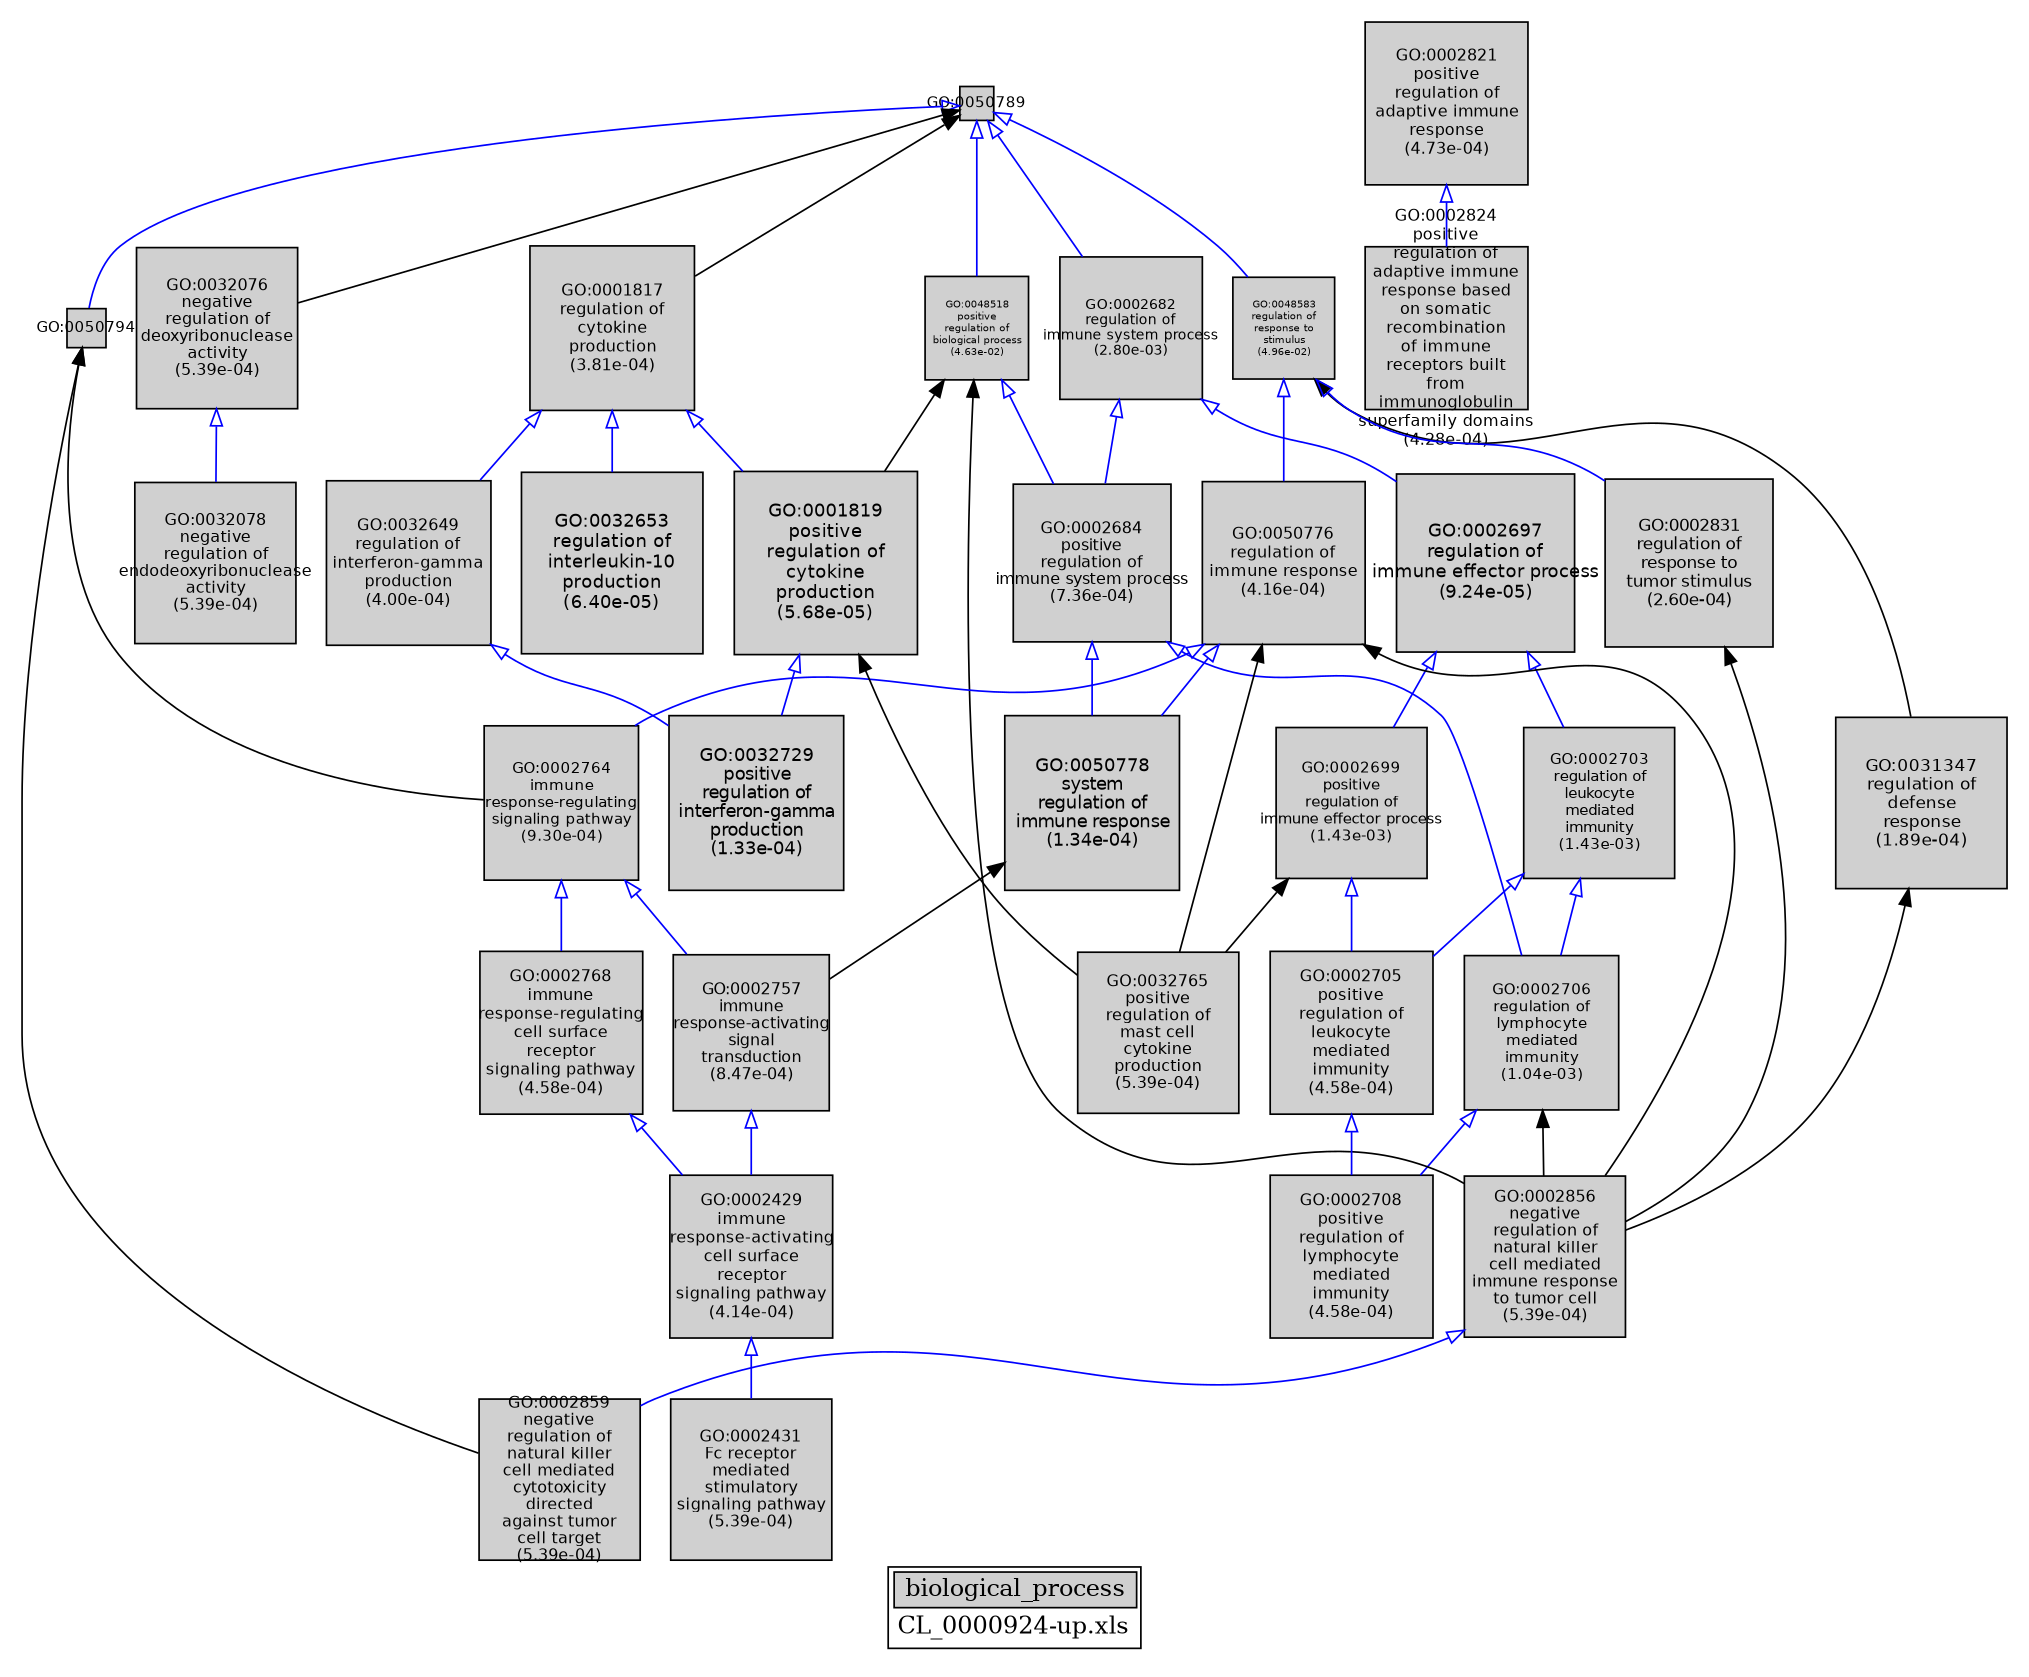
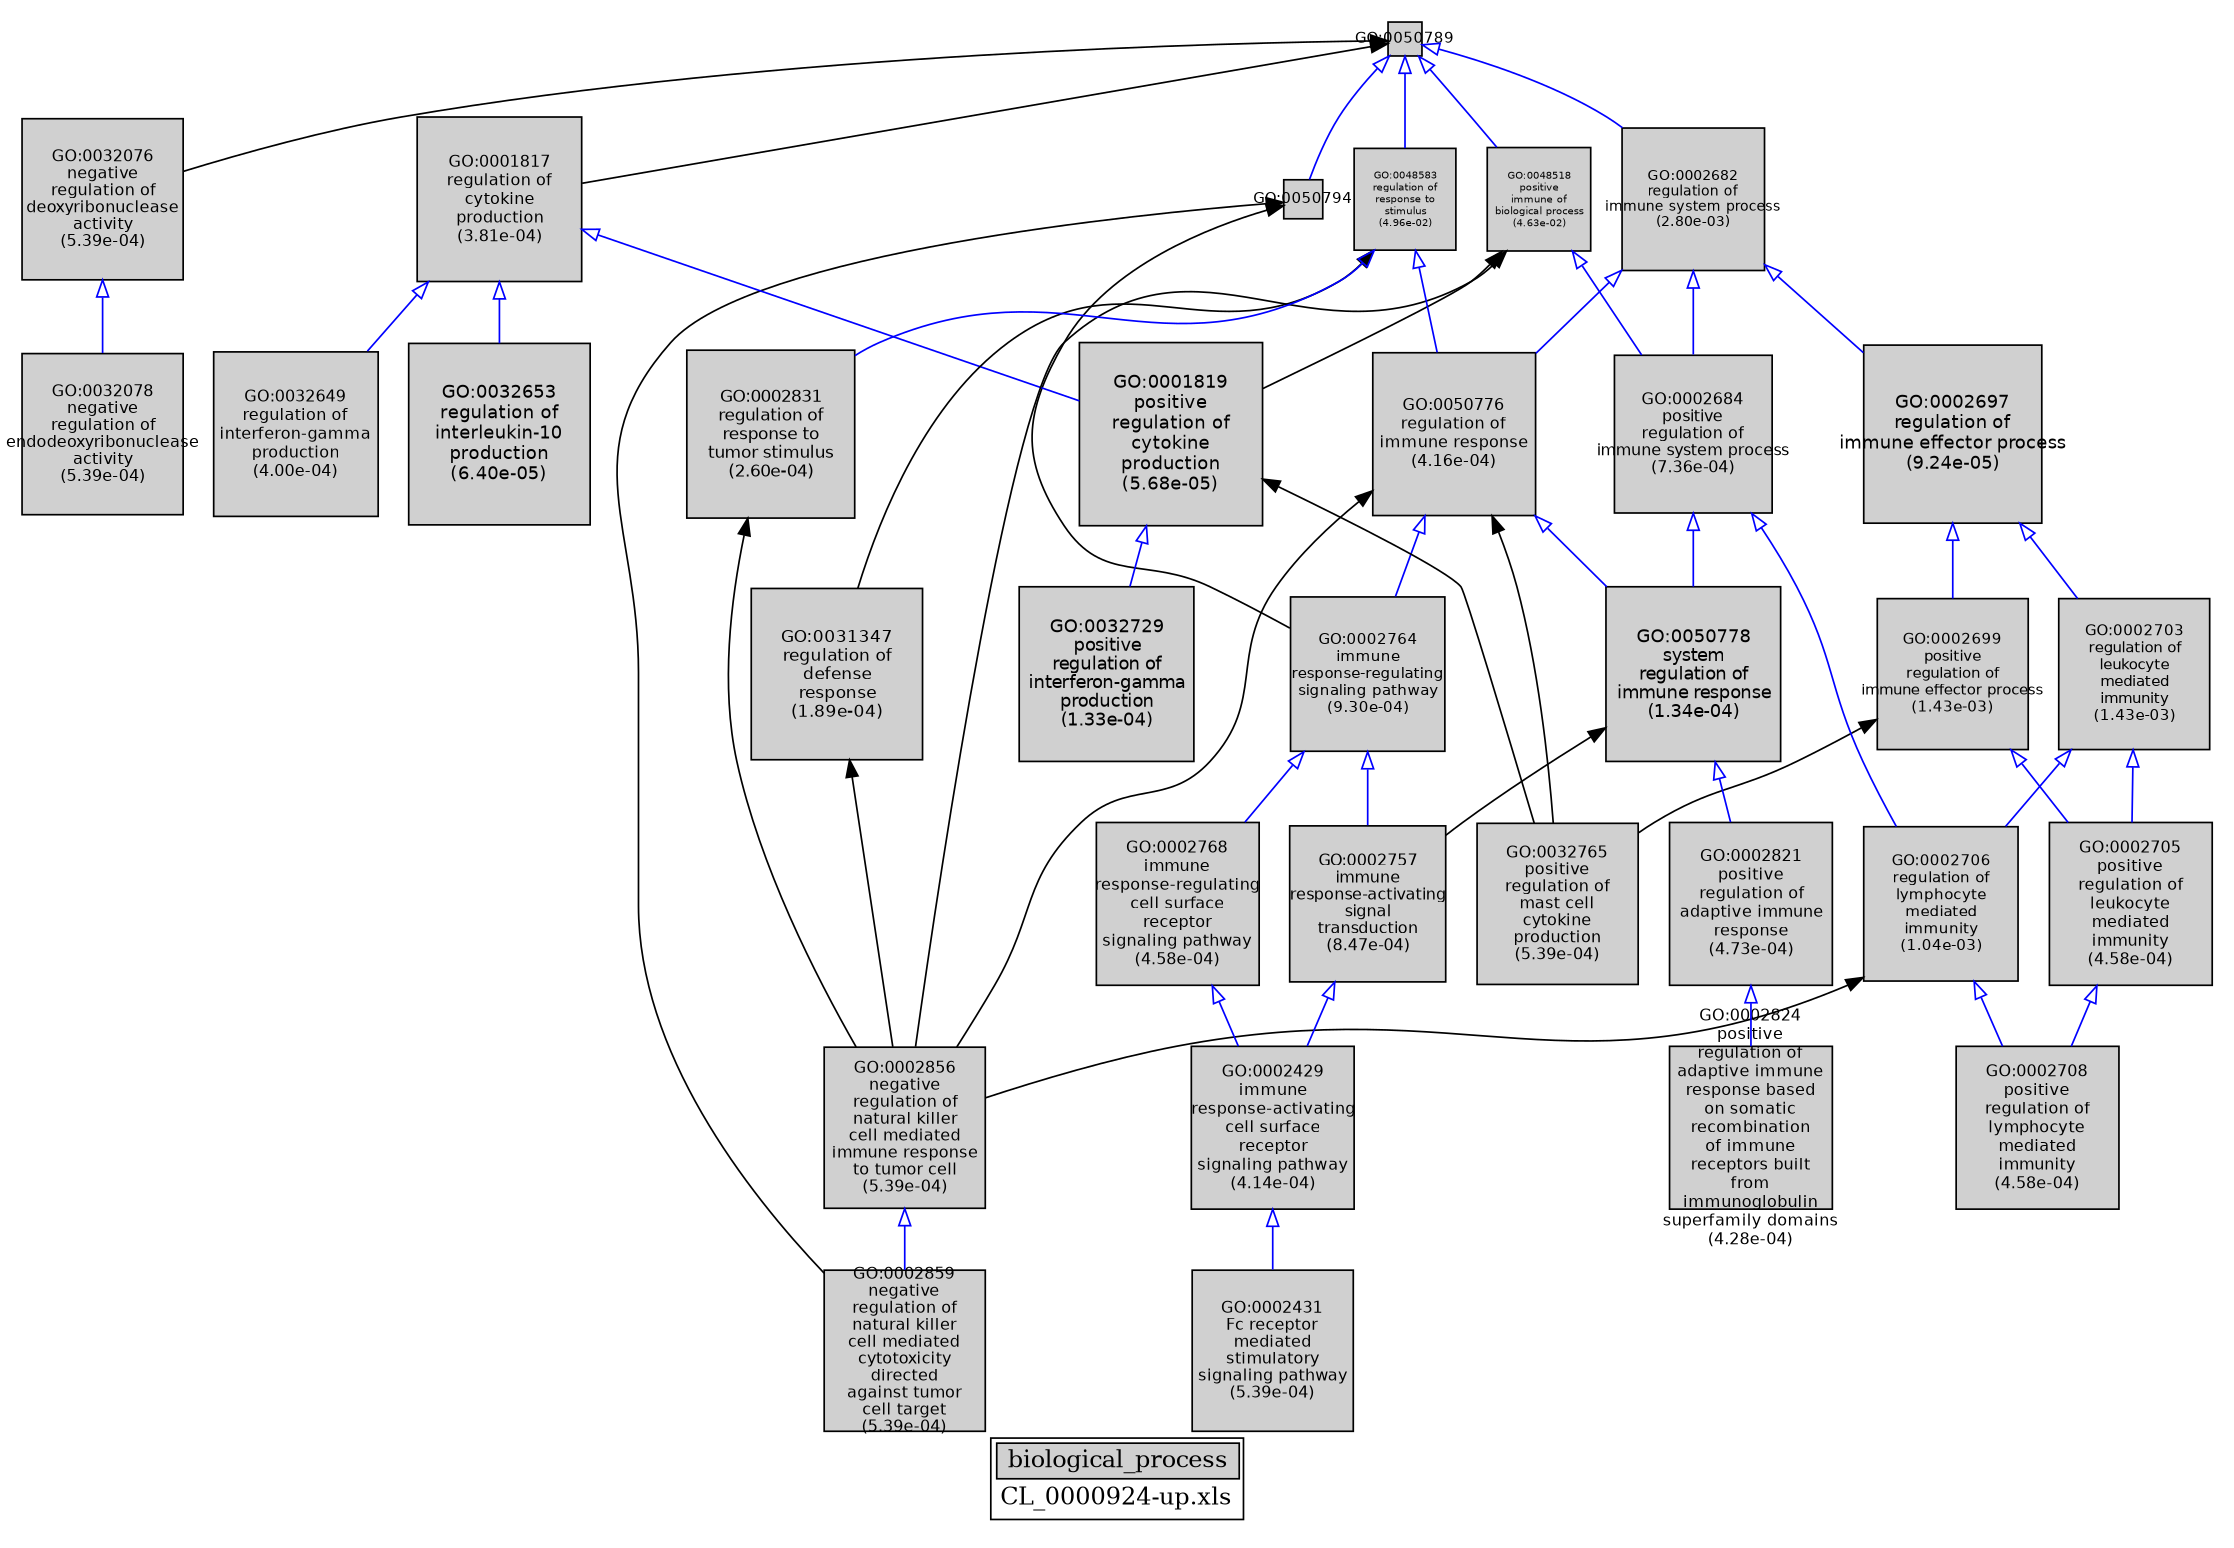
none -> (1573, 318)
(978, 328) -> (1540, 199)
(587, 688) -> none
none -> (1725, 801)
